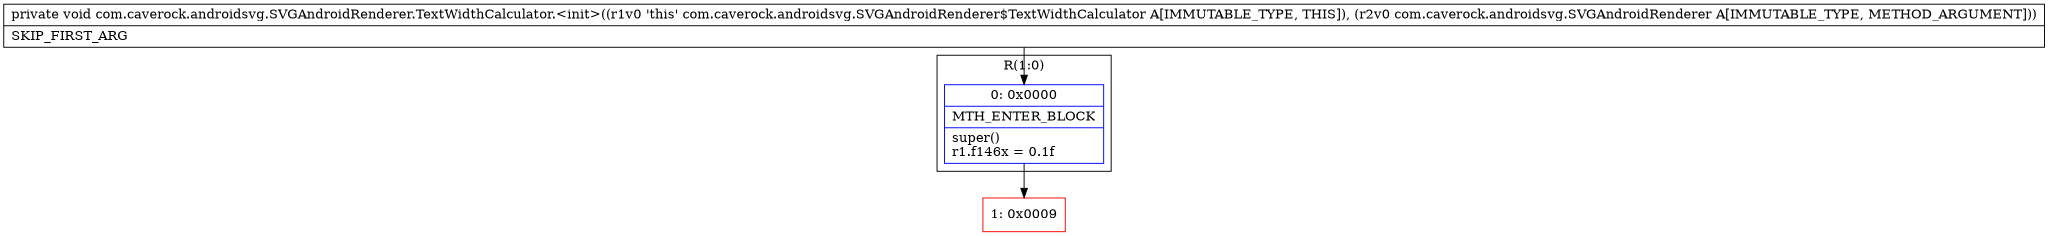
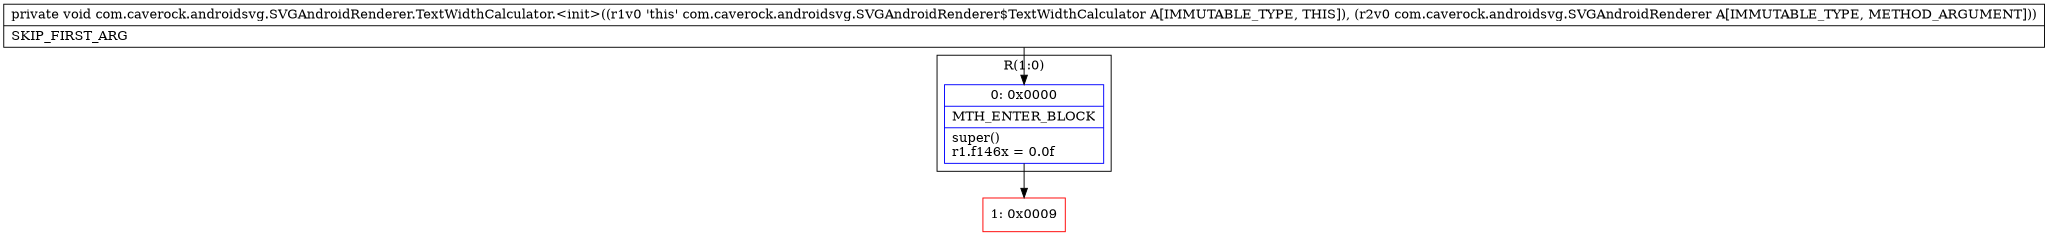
(1004, 152) -> (1004, 152)
